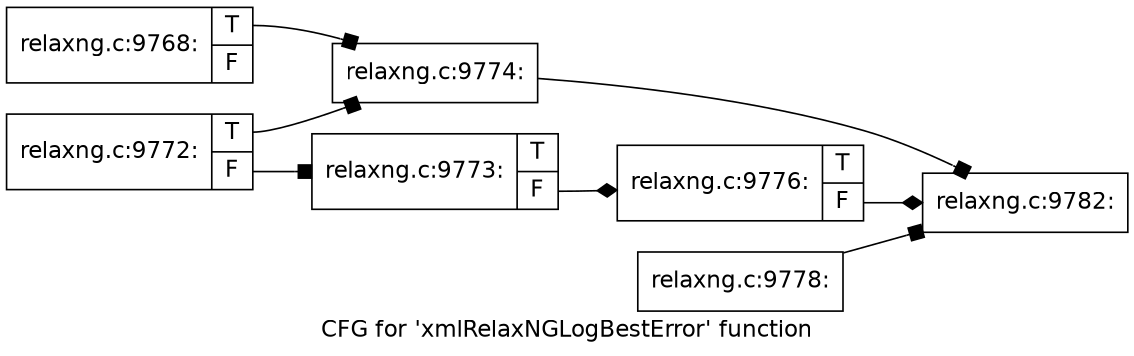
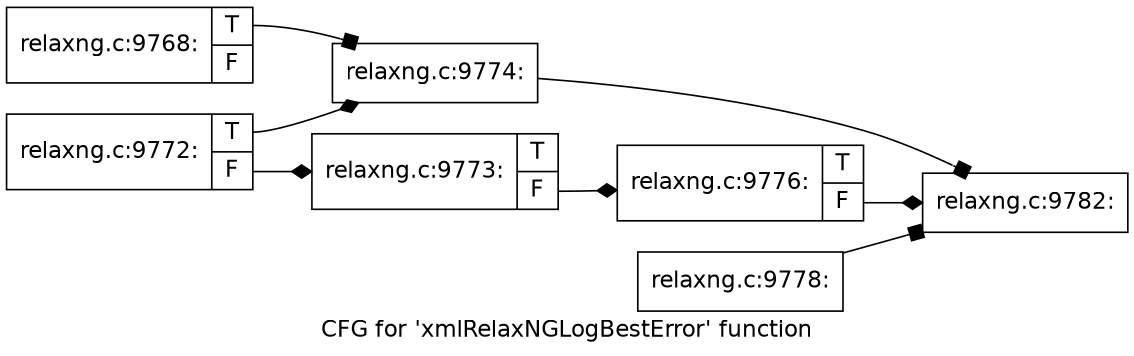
(299, 123) -> (297, 123)
(274, 172) -> (272, 172)
